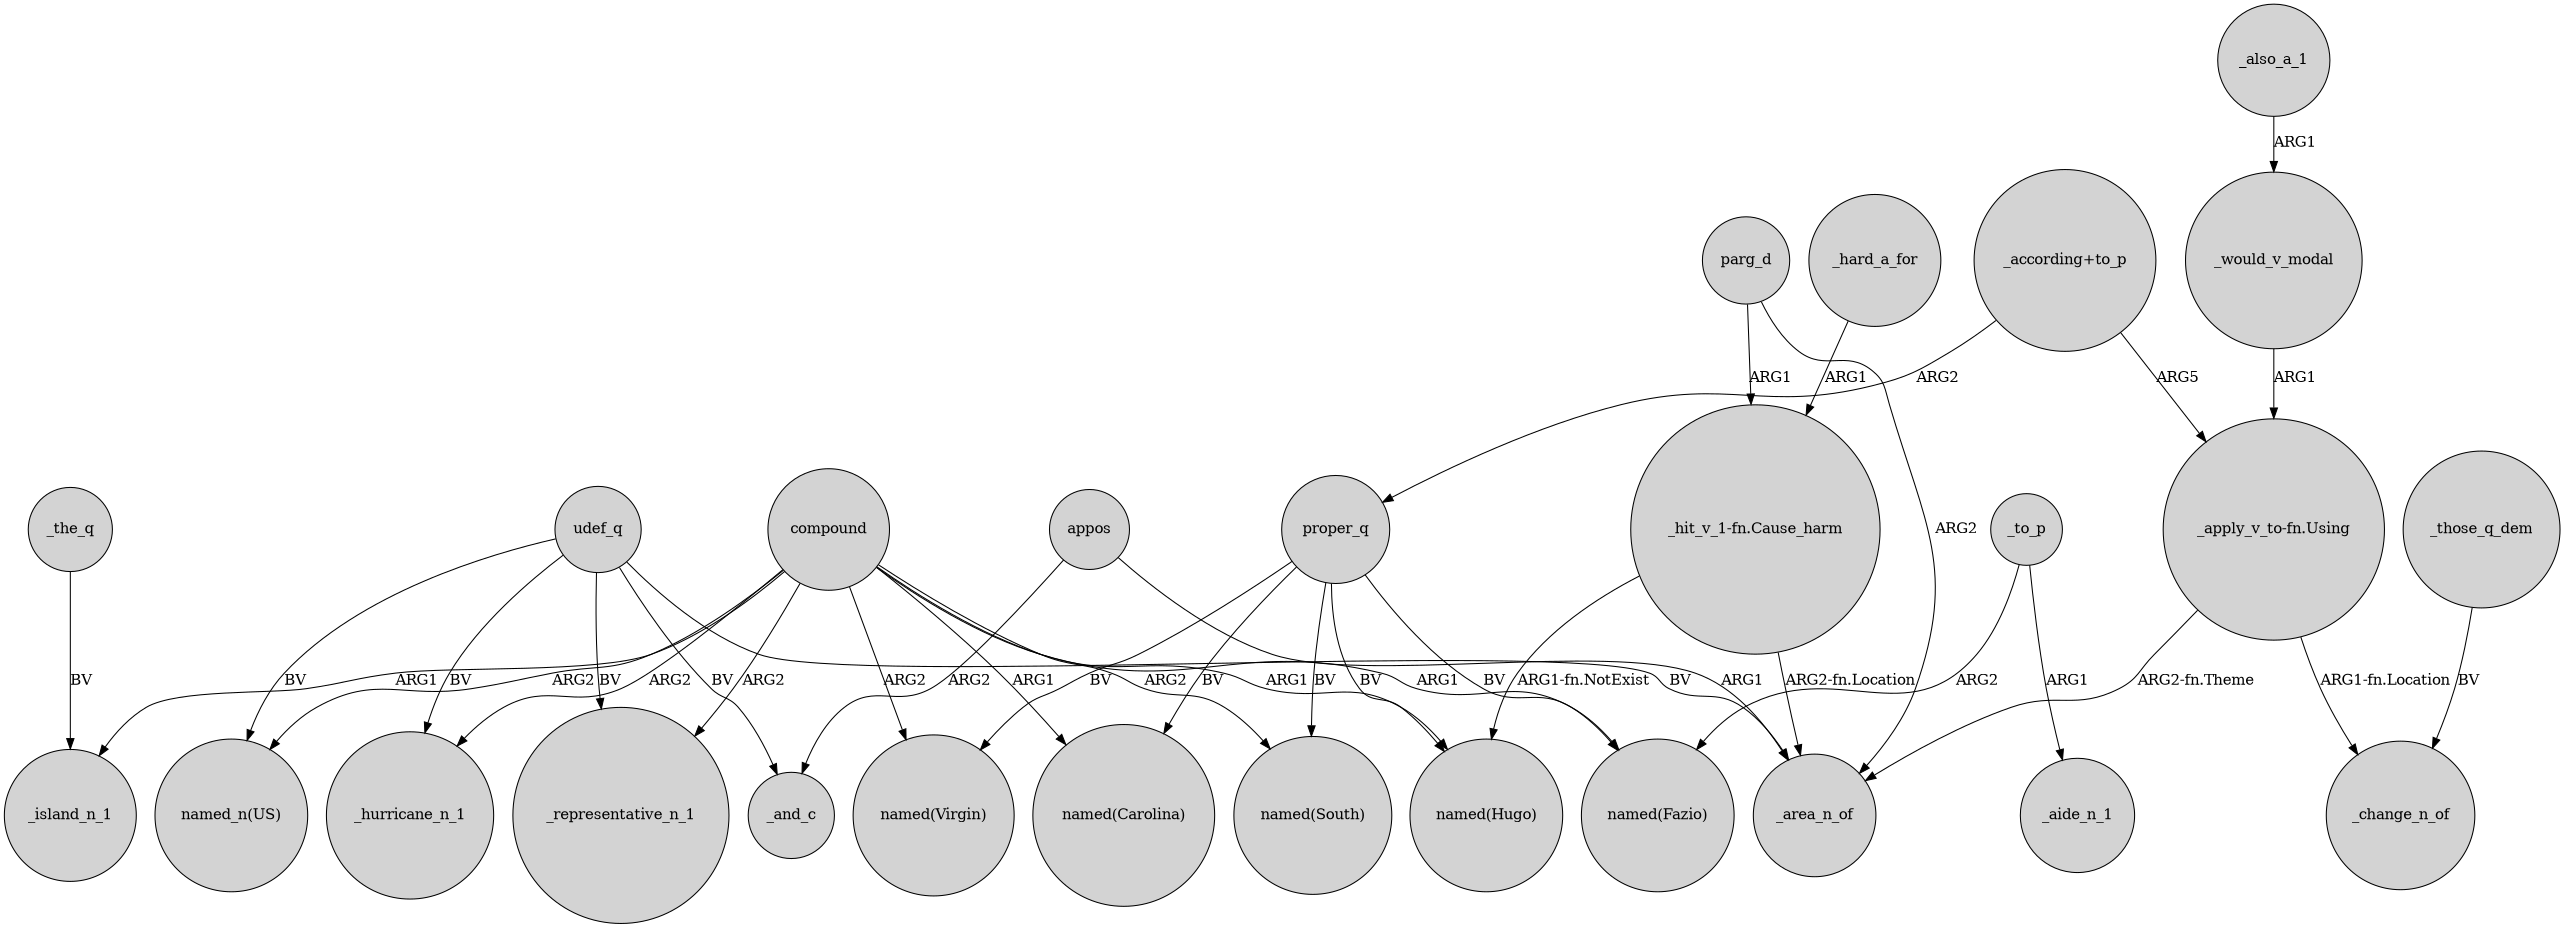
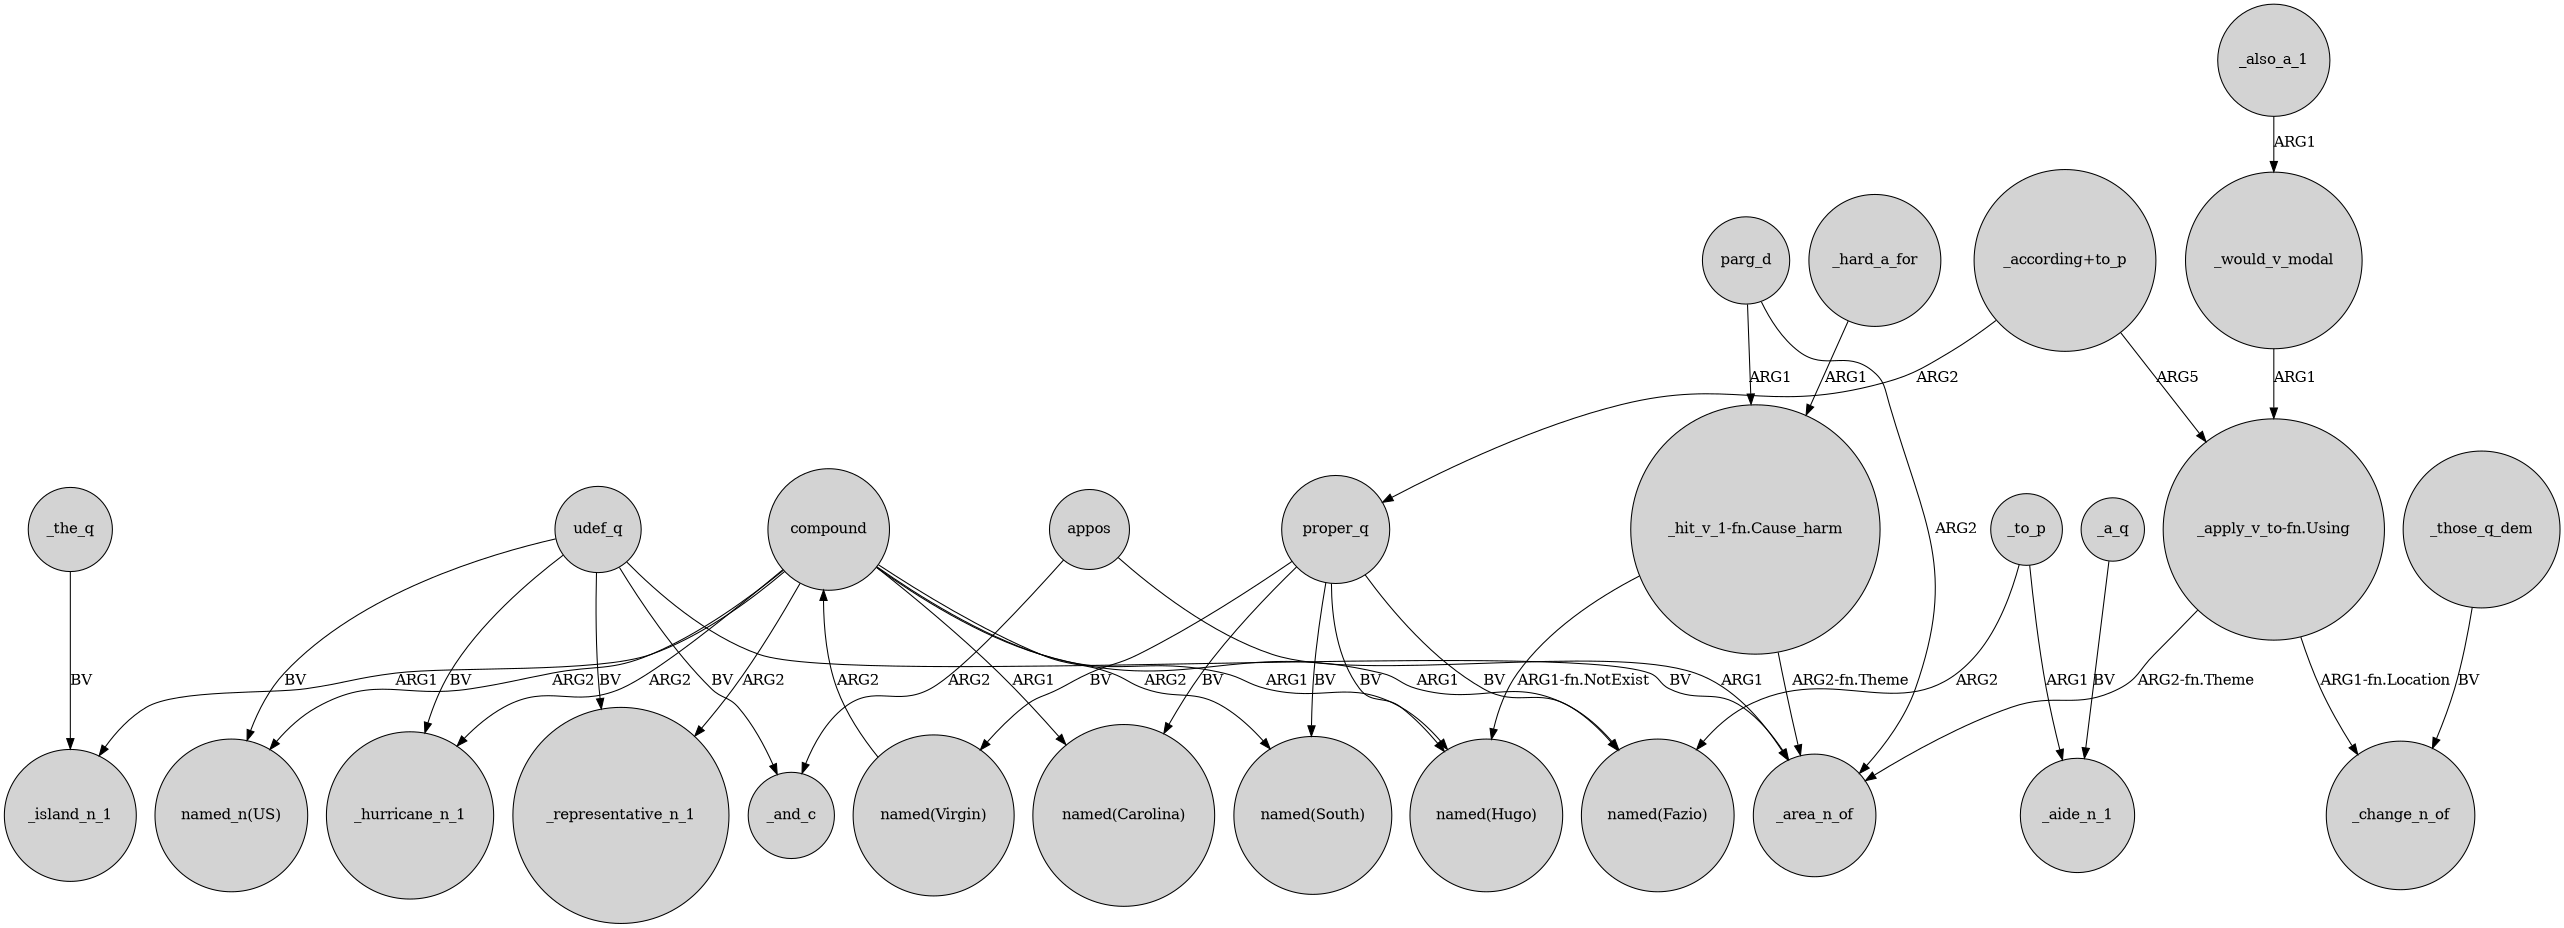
none -> (2113, 529)
(876, 658) -> (836, 684)
(1850, 681) -> (1850, 681)
